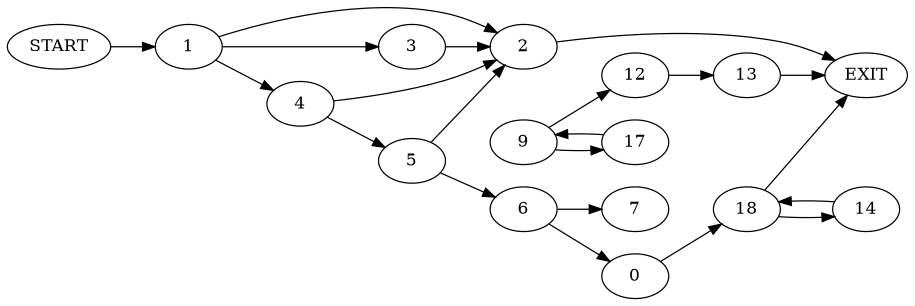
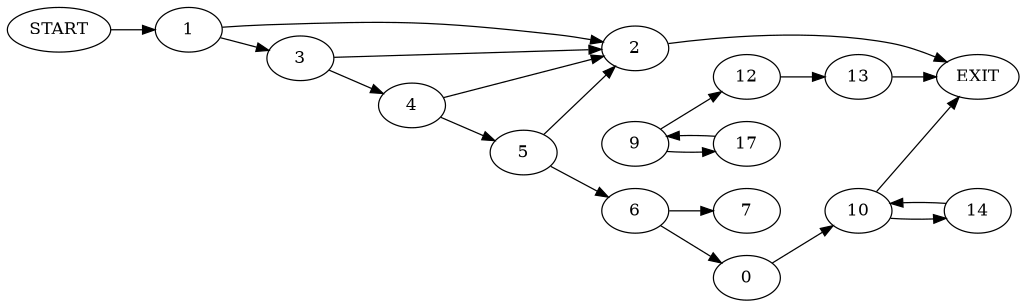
(239, 72) -> (351, 79)
(747, 209) -> (859, 211)
